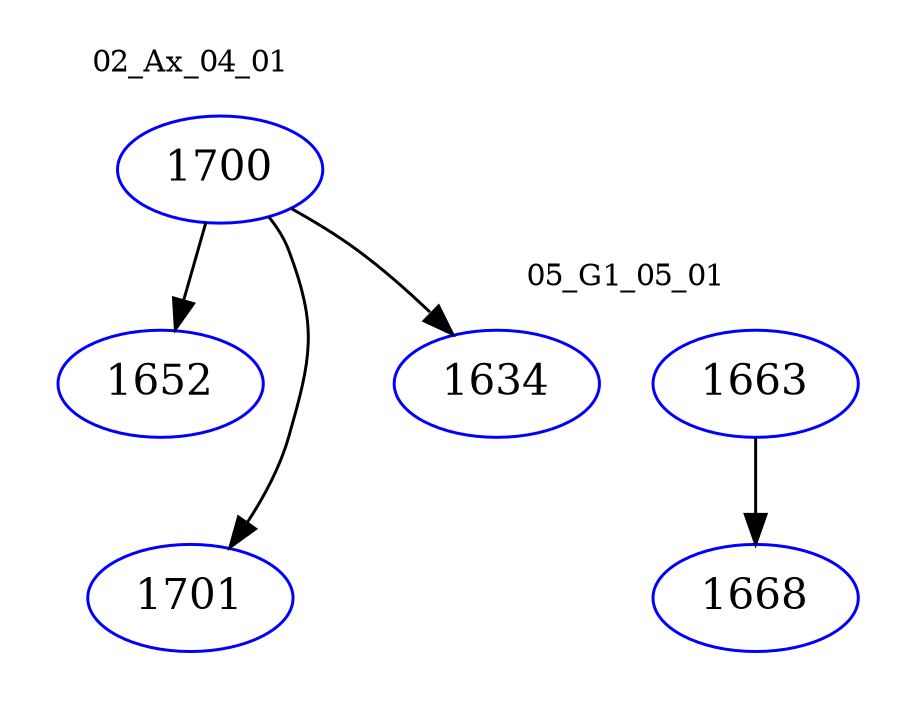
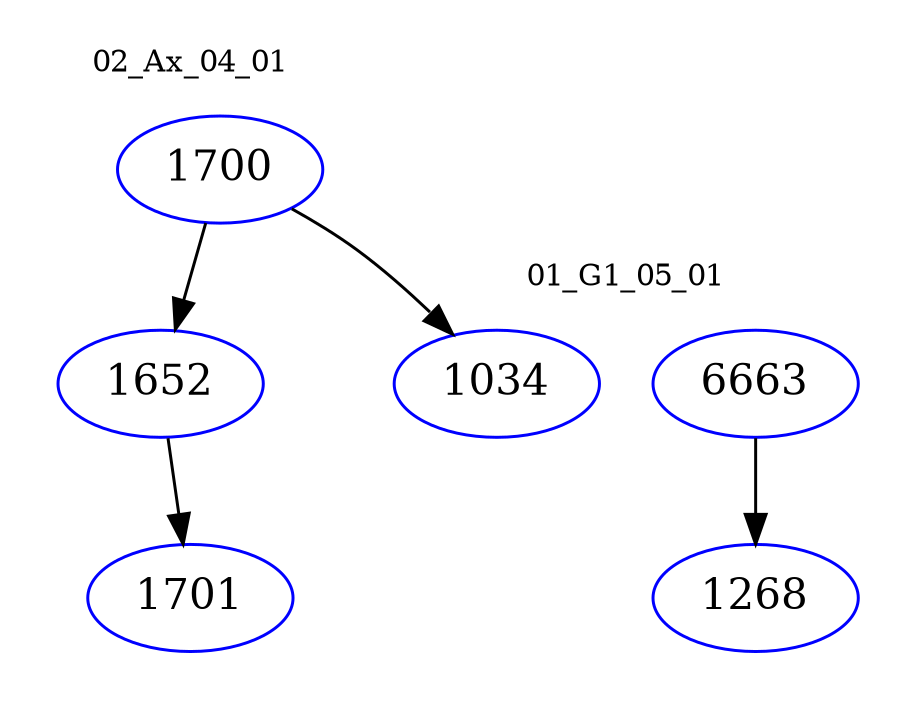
(626, 278) -> (626, 278)
(305, 372) -> (173, 476)
(497, 384) -> (497, 384)
(756, 384) -> (756, 384)
(756, 598) -> (756, 598)
